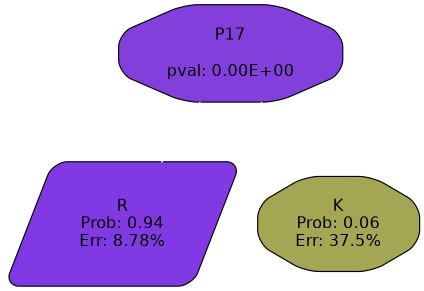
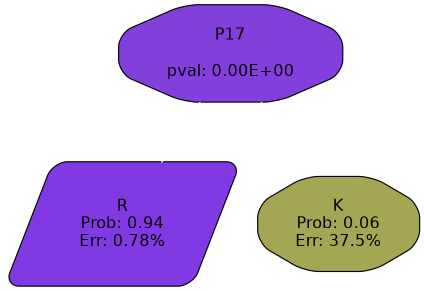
(123, 224) -> (123, 224)
